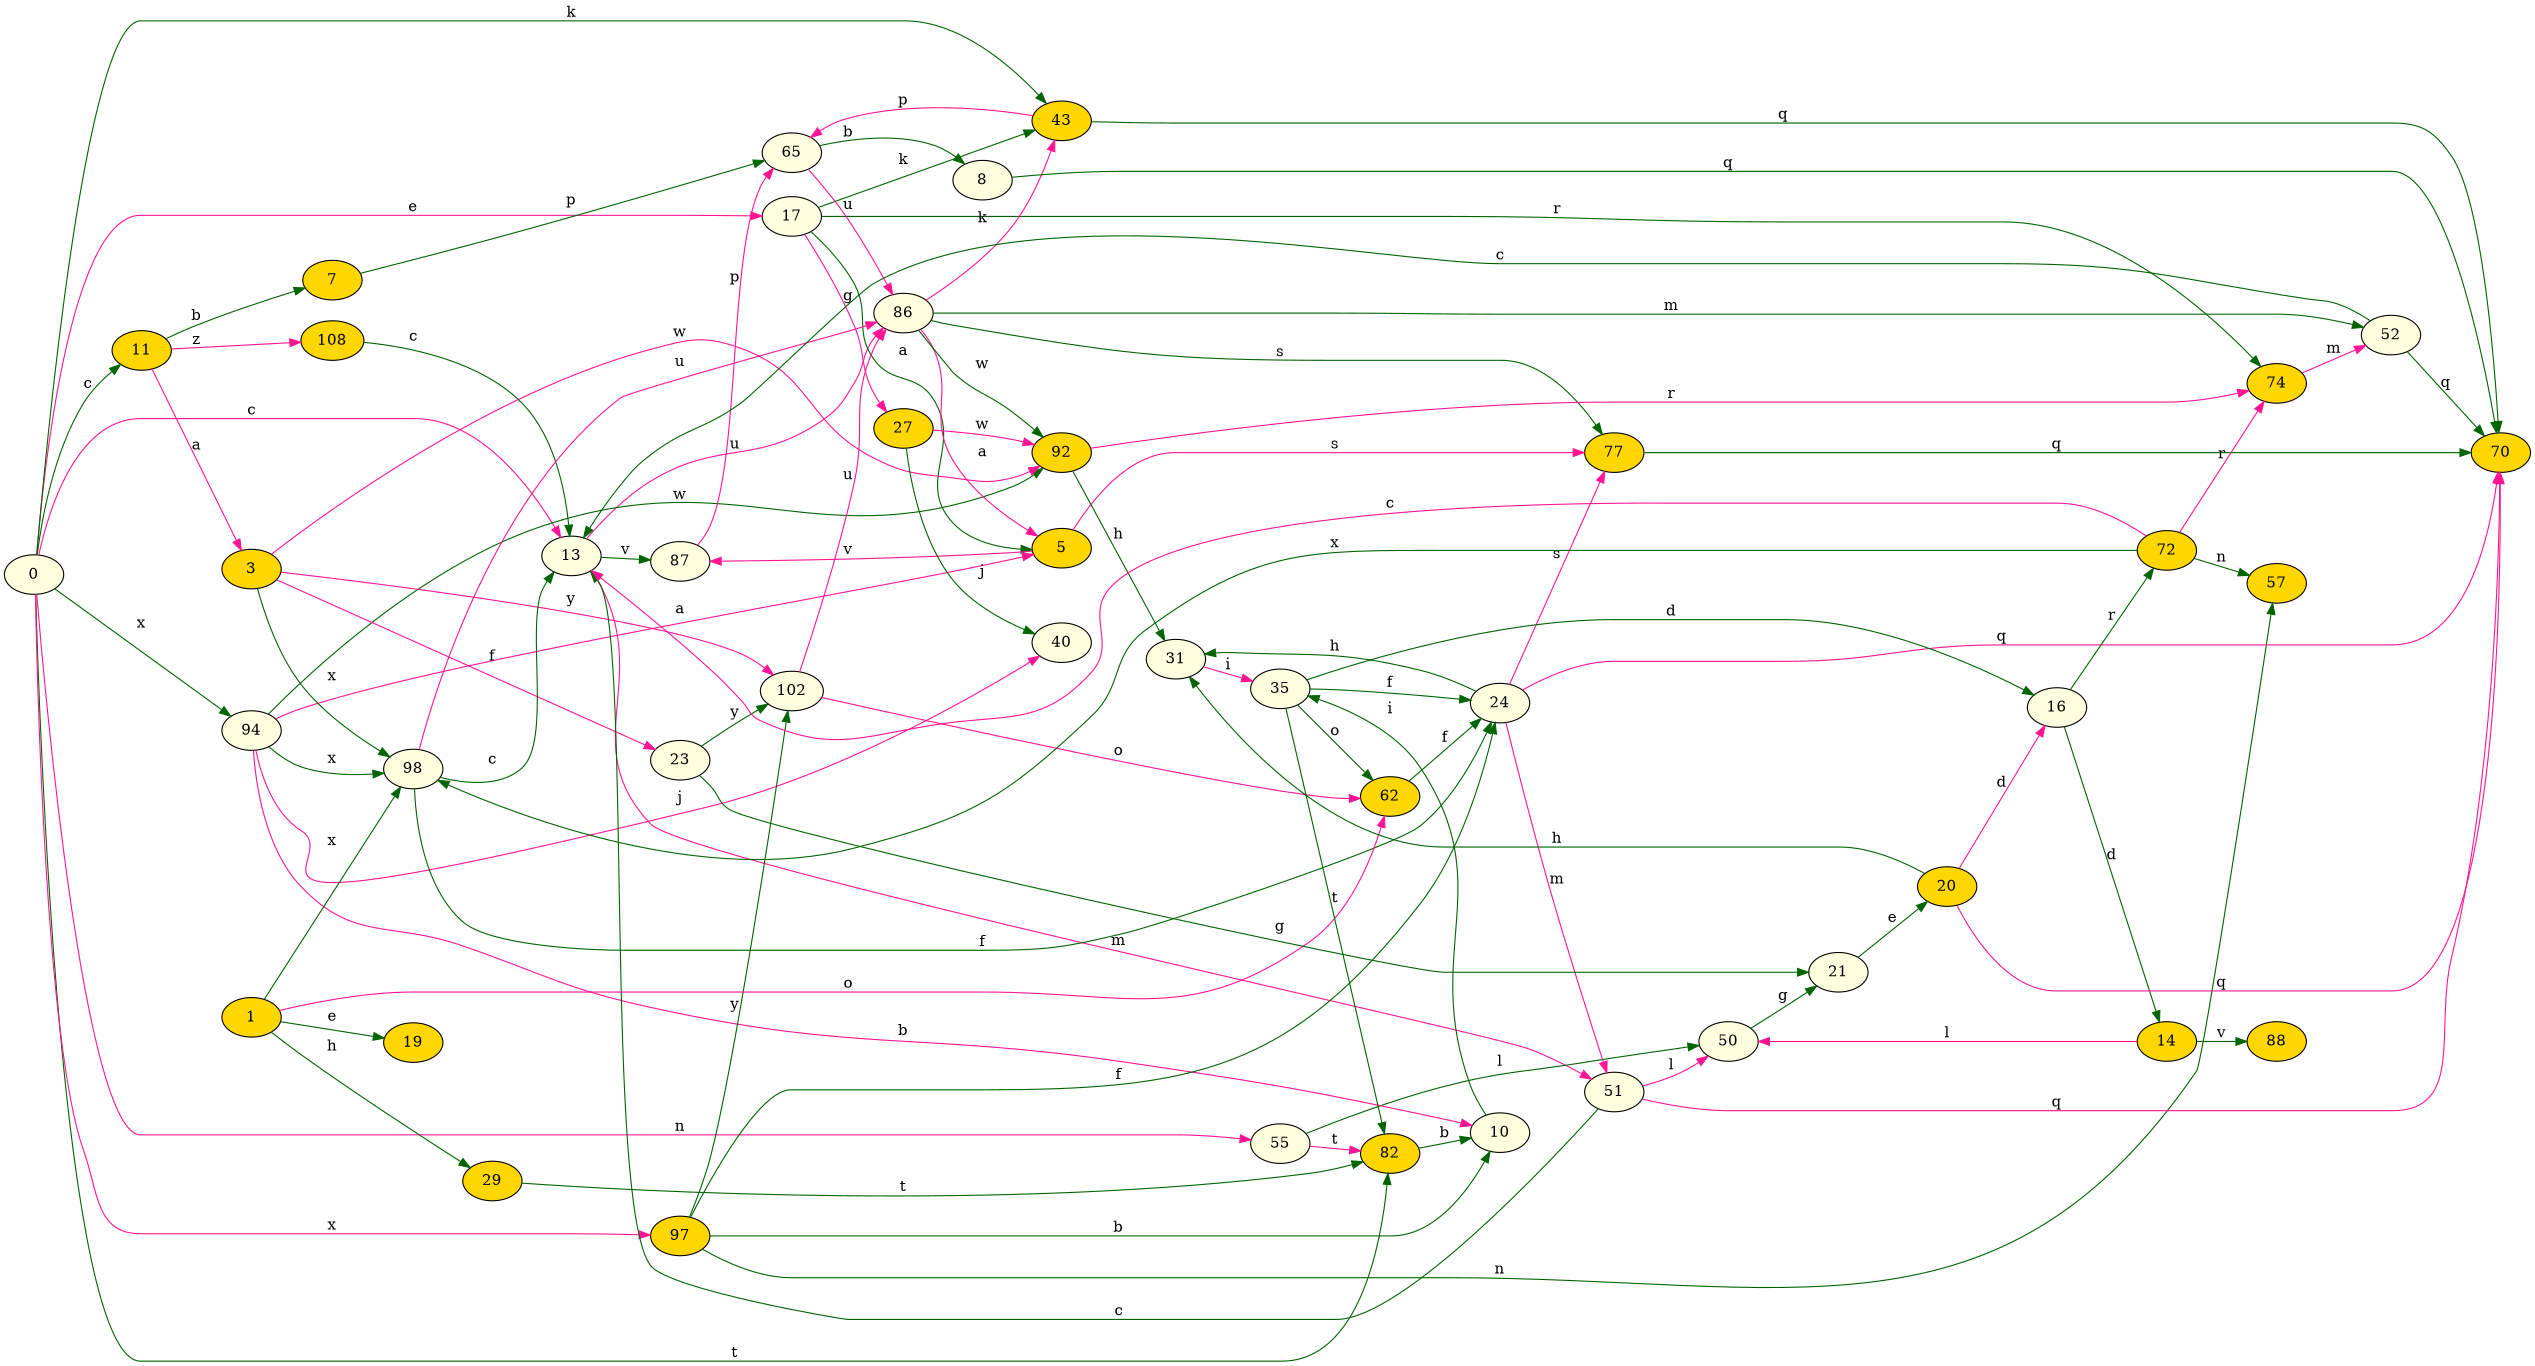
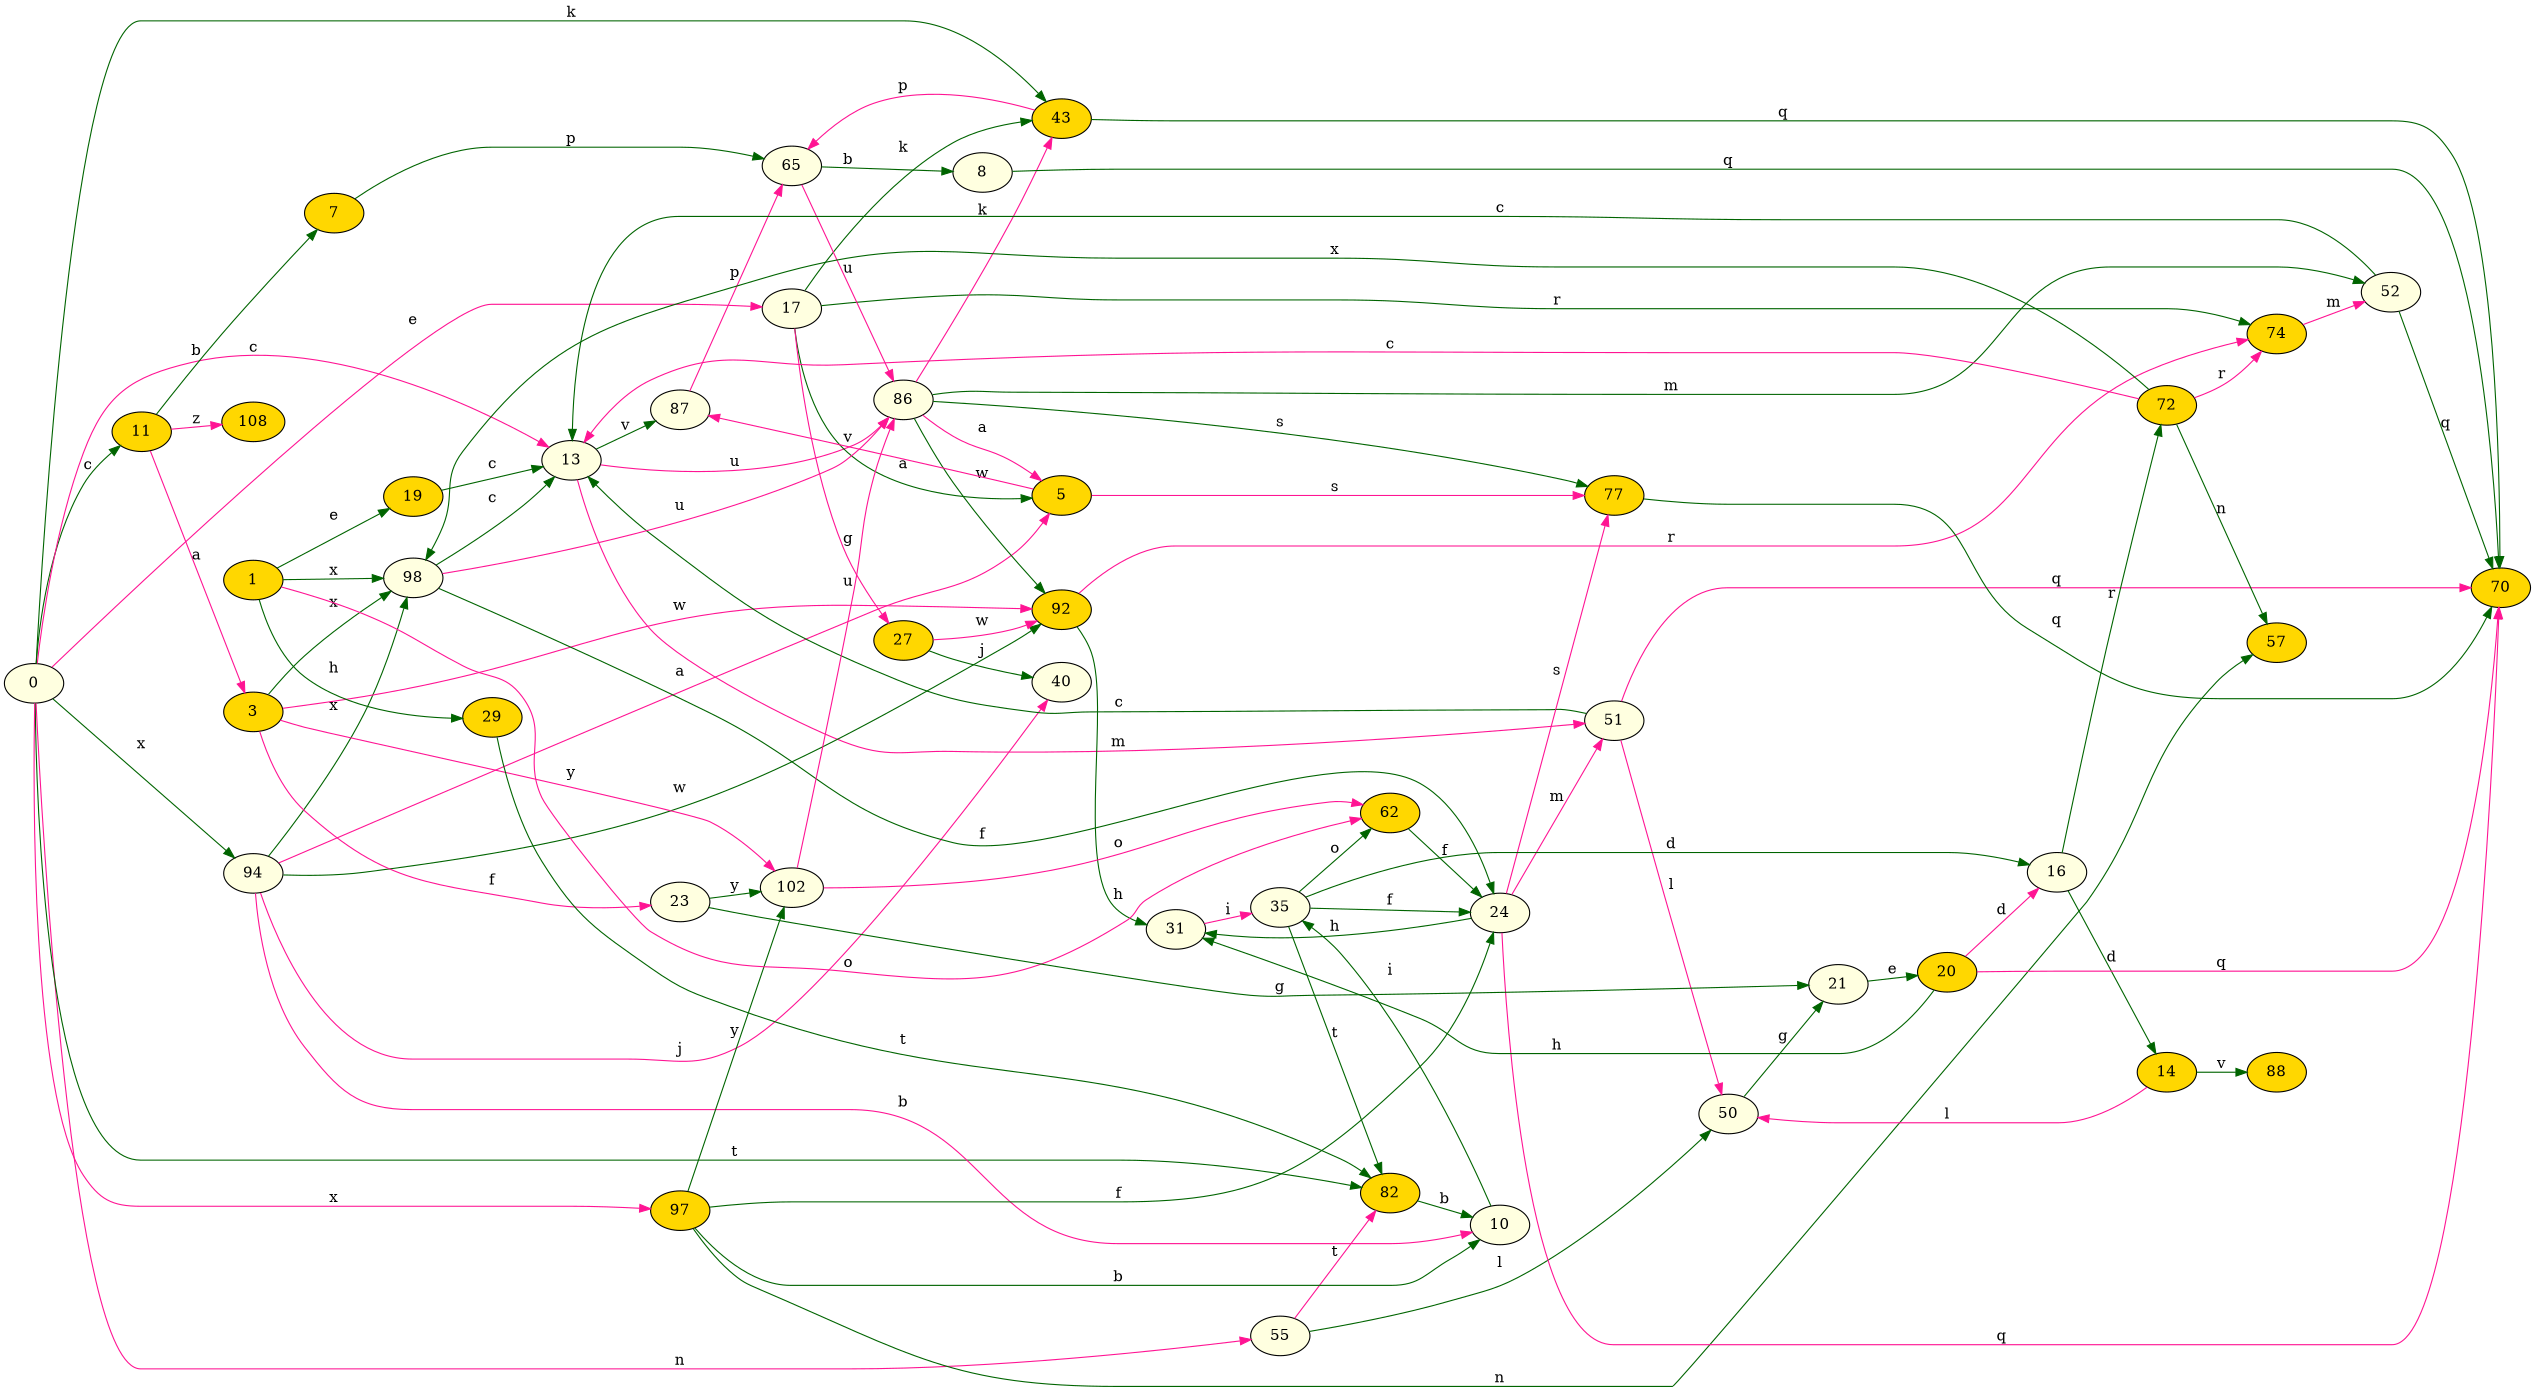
(507, 390) -> (487, 480)
